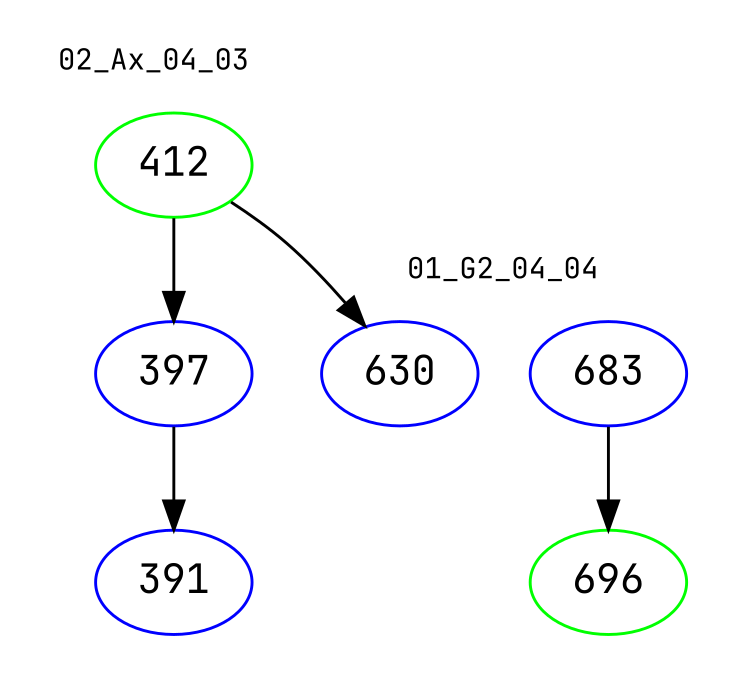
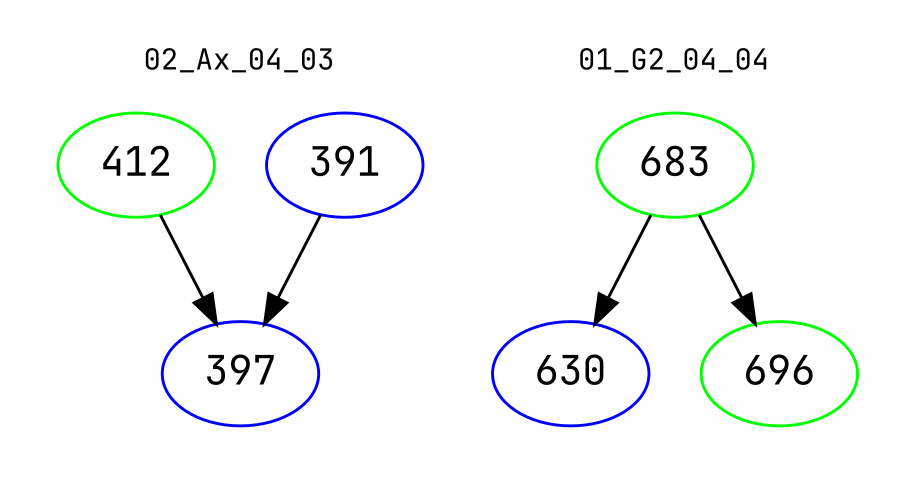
(317, 272) -> (630, 256)
(608, 374) -> (675, 165)
(174, 464) -> (299, 256)
